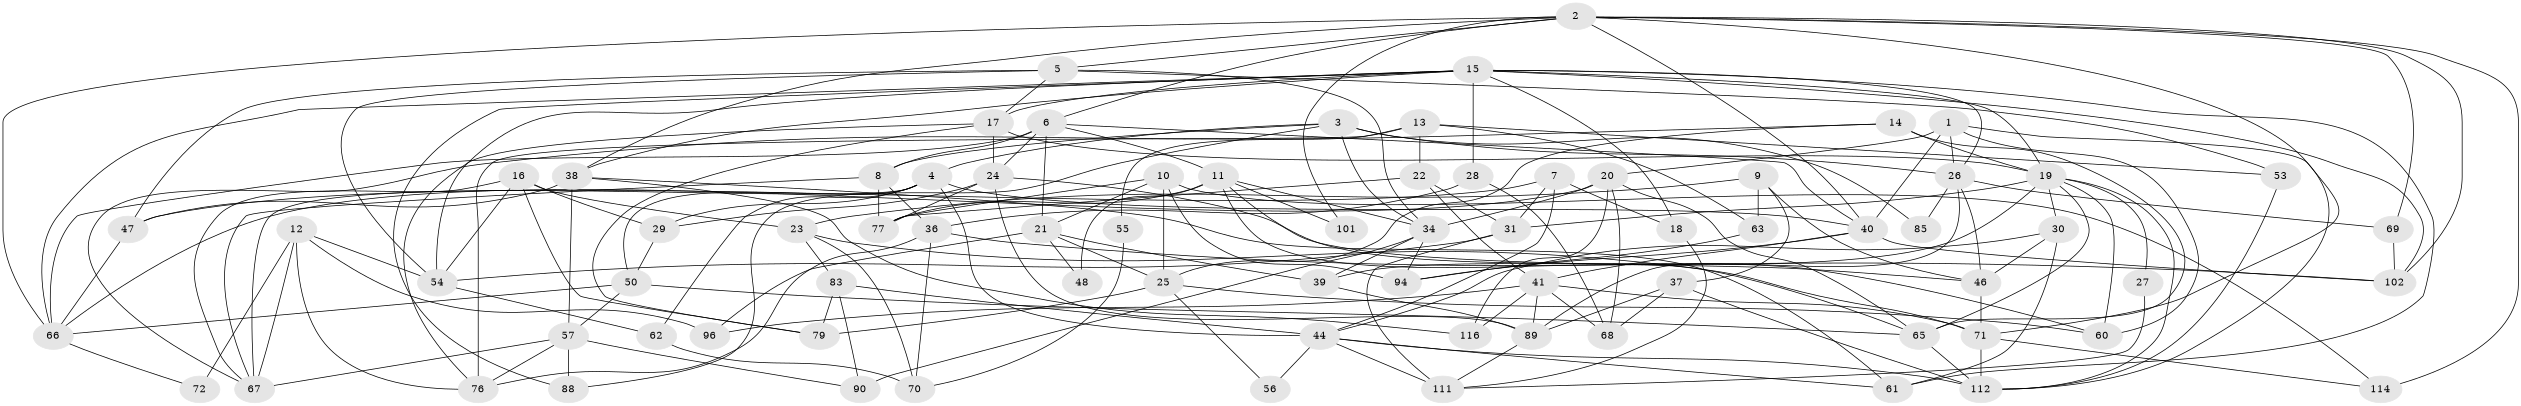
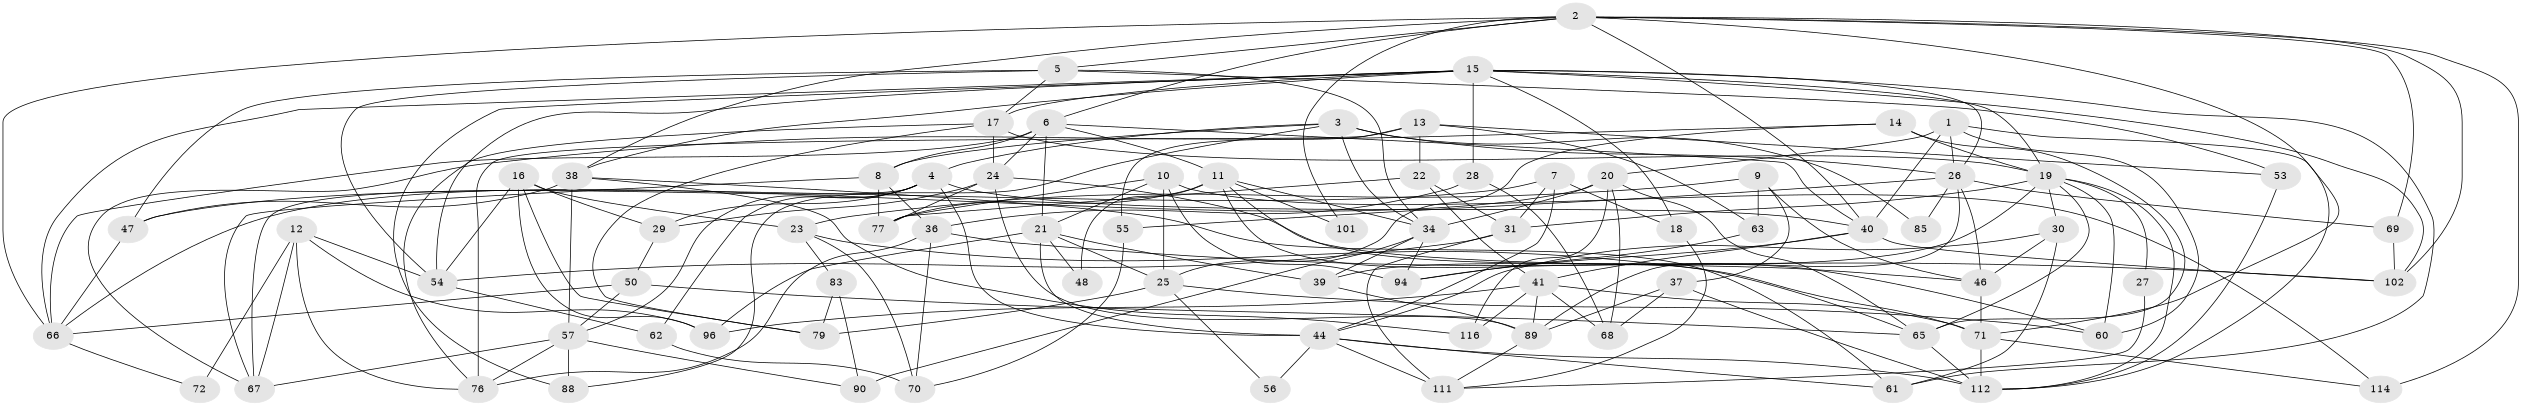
(266, 196) -> (561, 303)
(676, 197) -> (706, 228)
none -> (1539, 204)
(1078, 312) -> (1147, 325)
